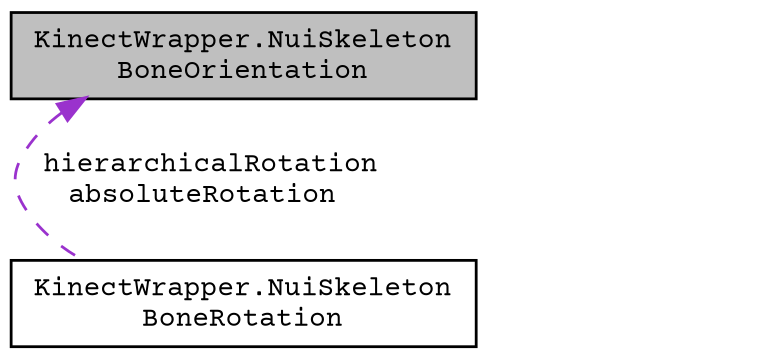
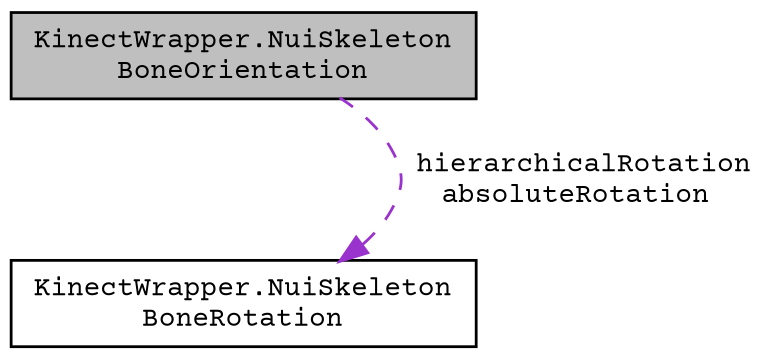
(18, 194) -> (399, 165)
